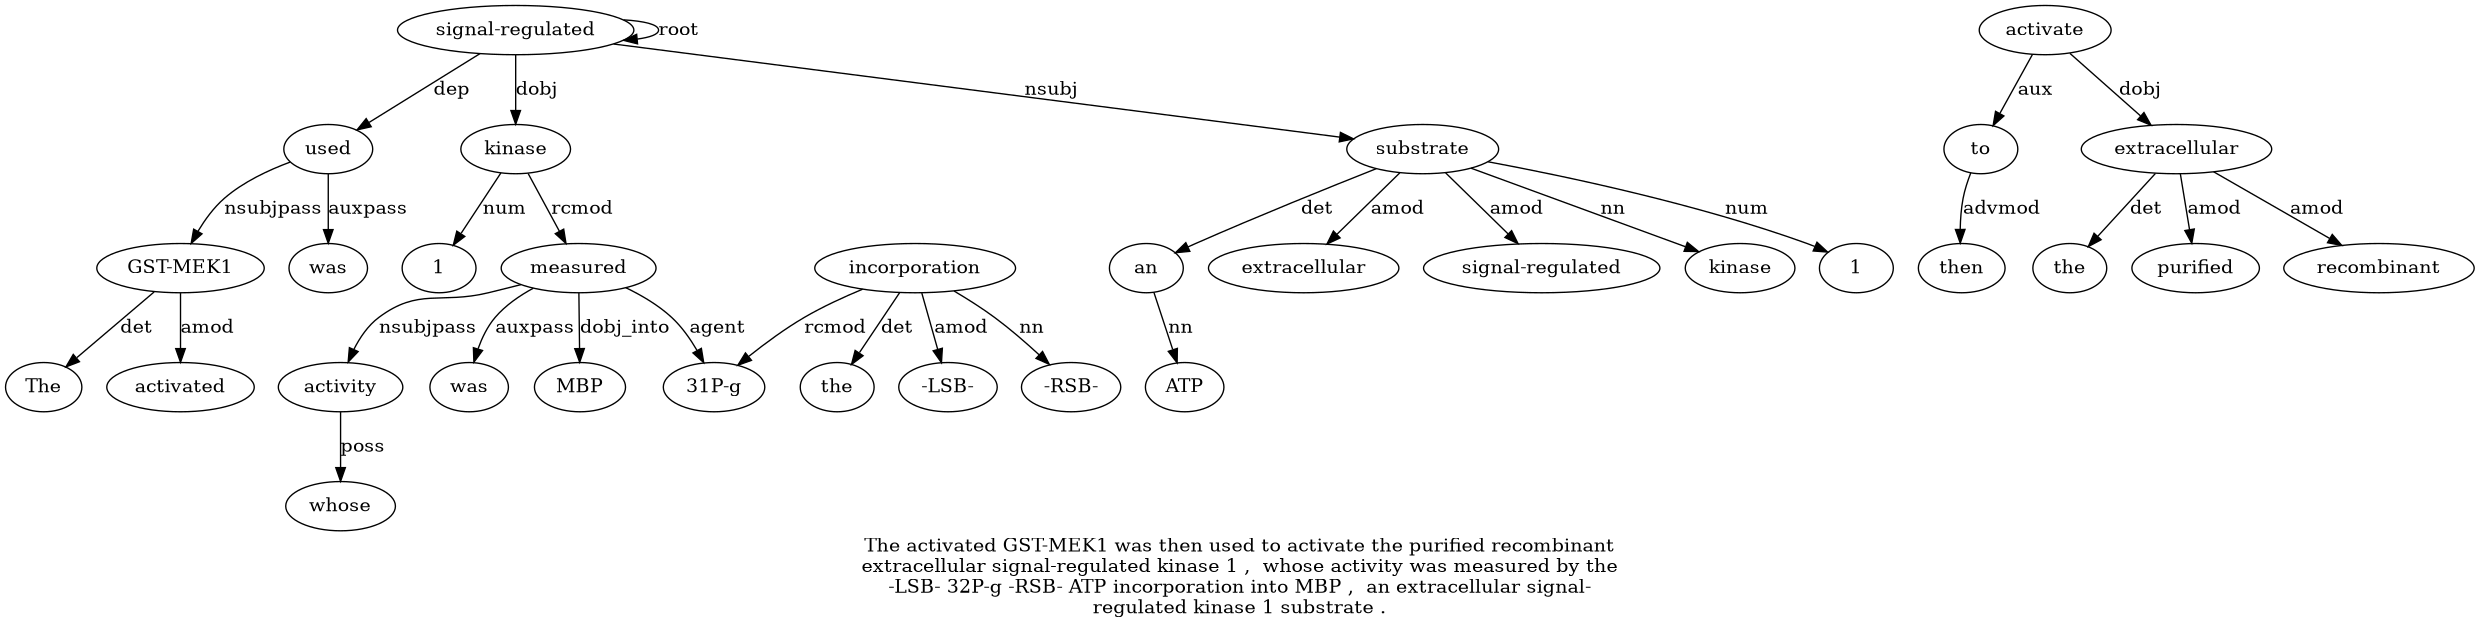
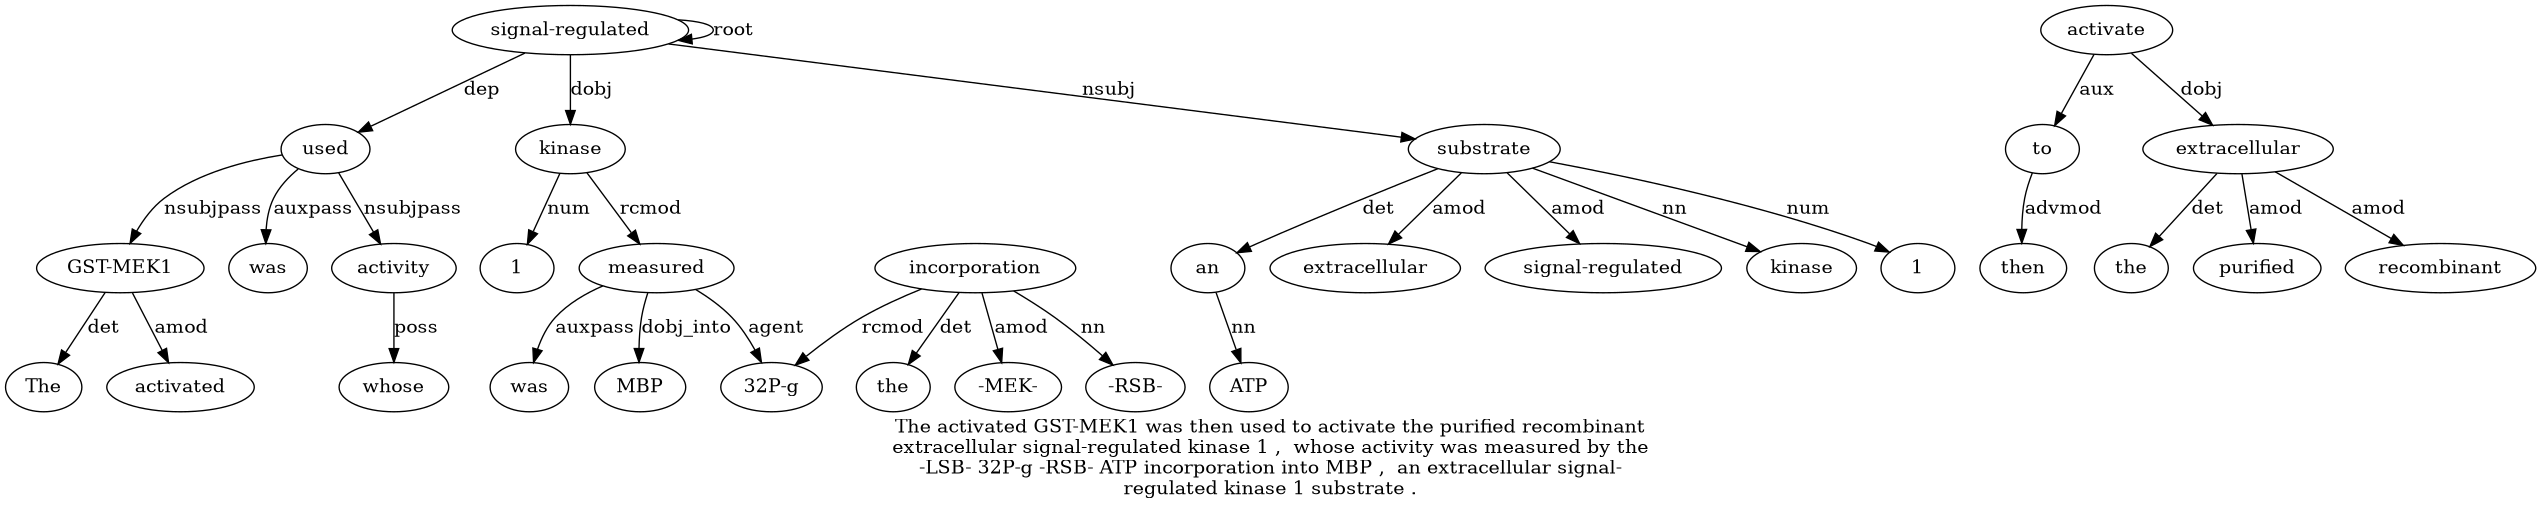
(428, 299) -> (356, 203)
(714, 387) -> (772, 387)
(948, 387) -> (1008, 387)
